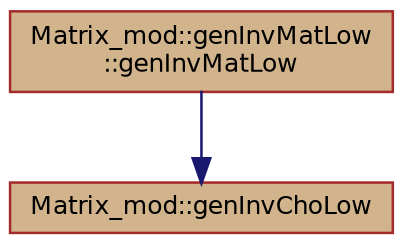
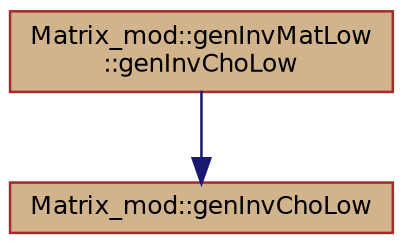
(201, 52) -> (201, 52)
